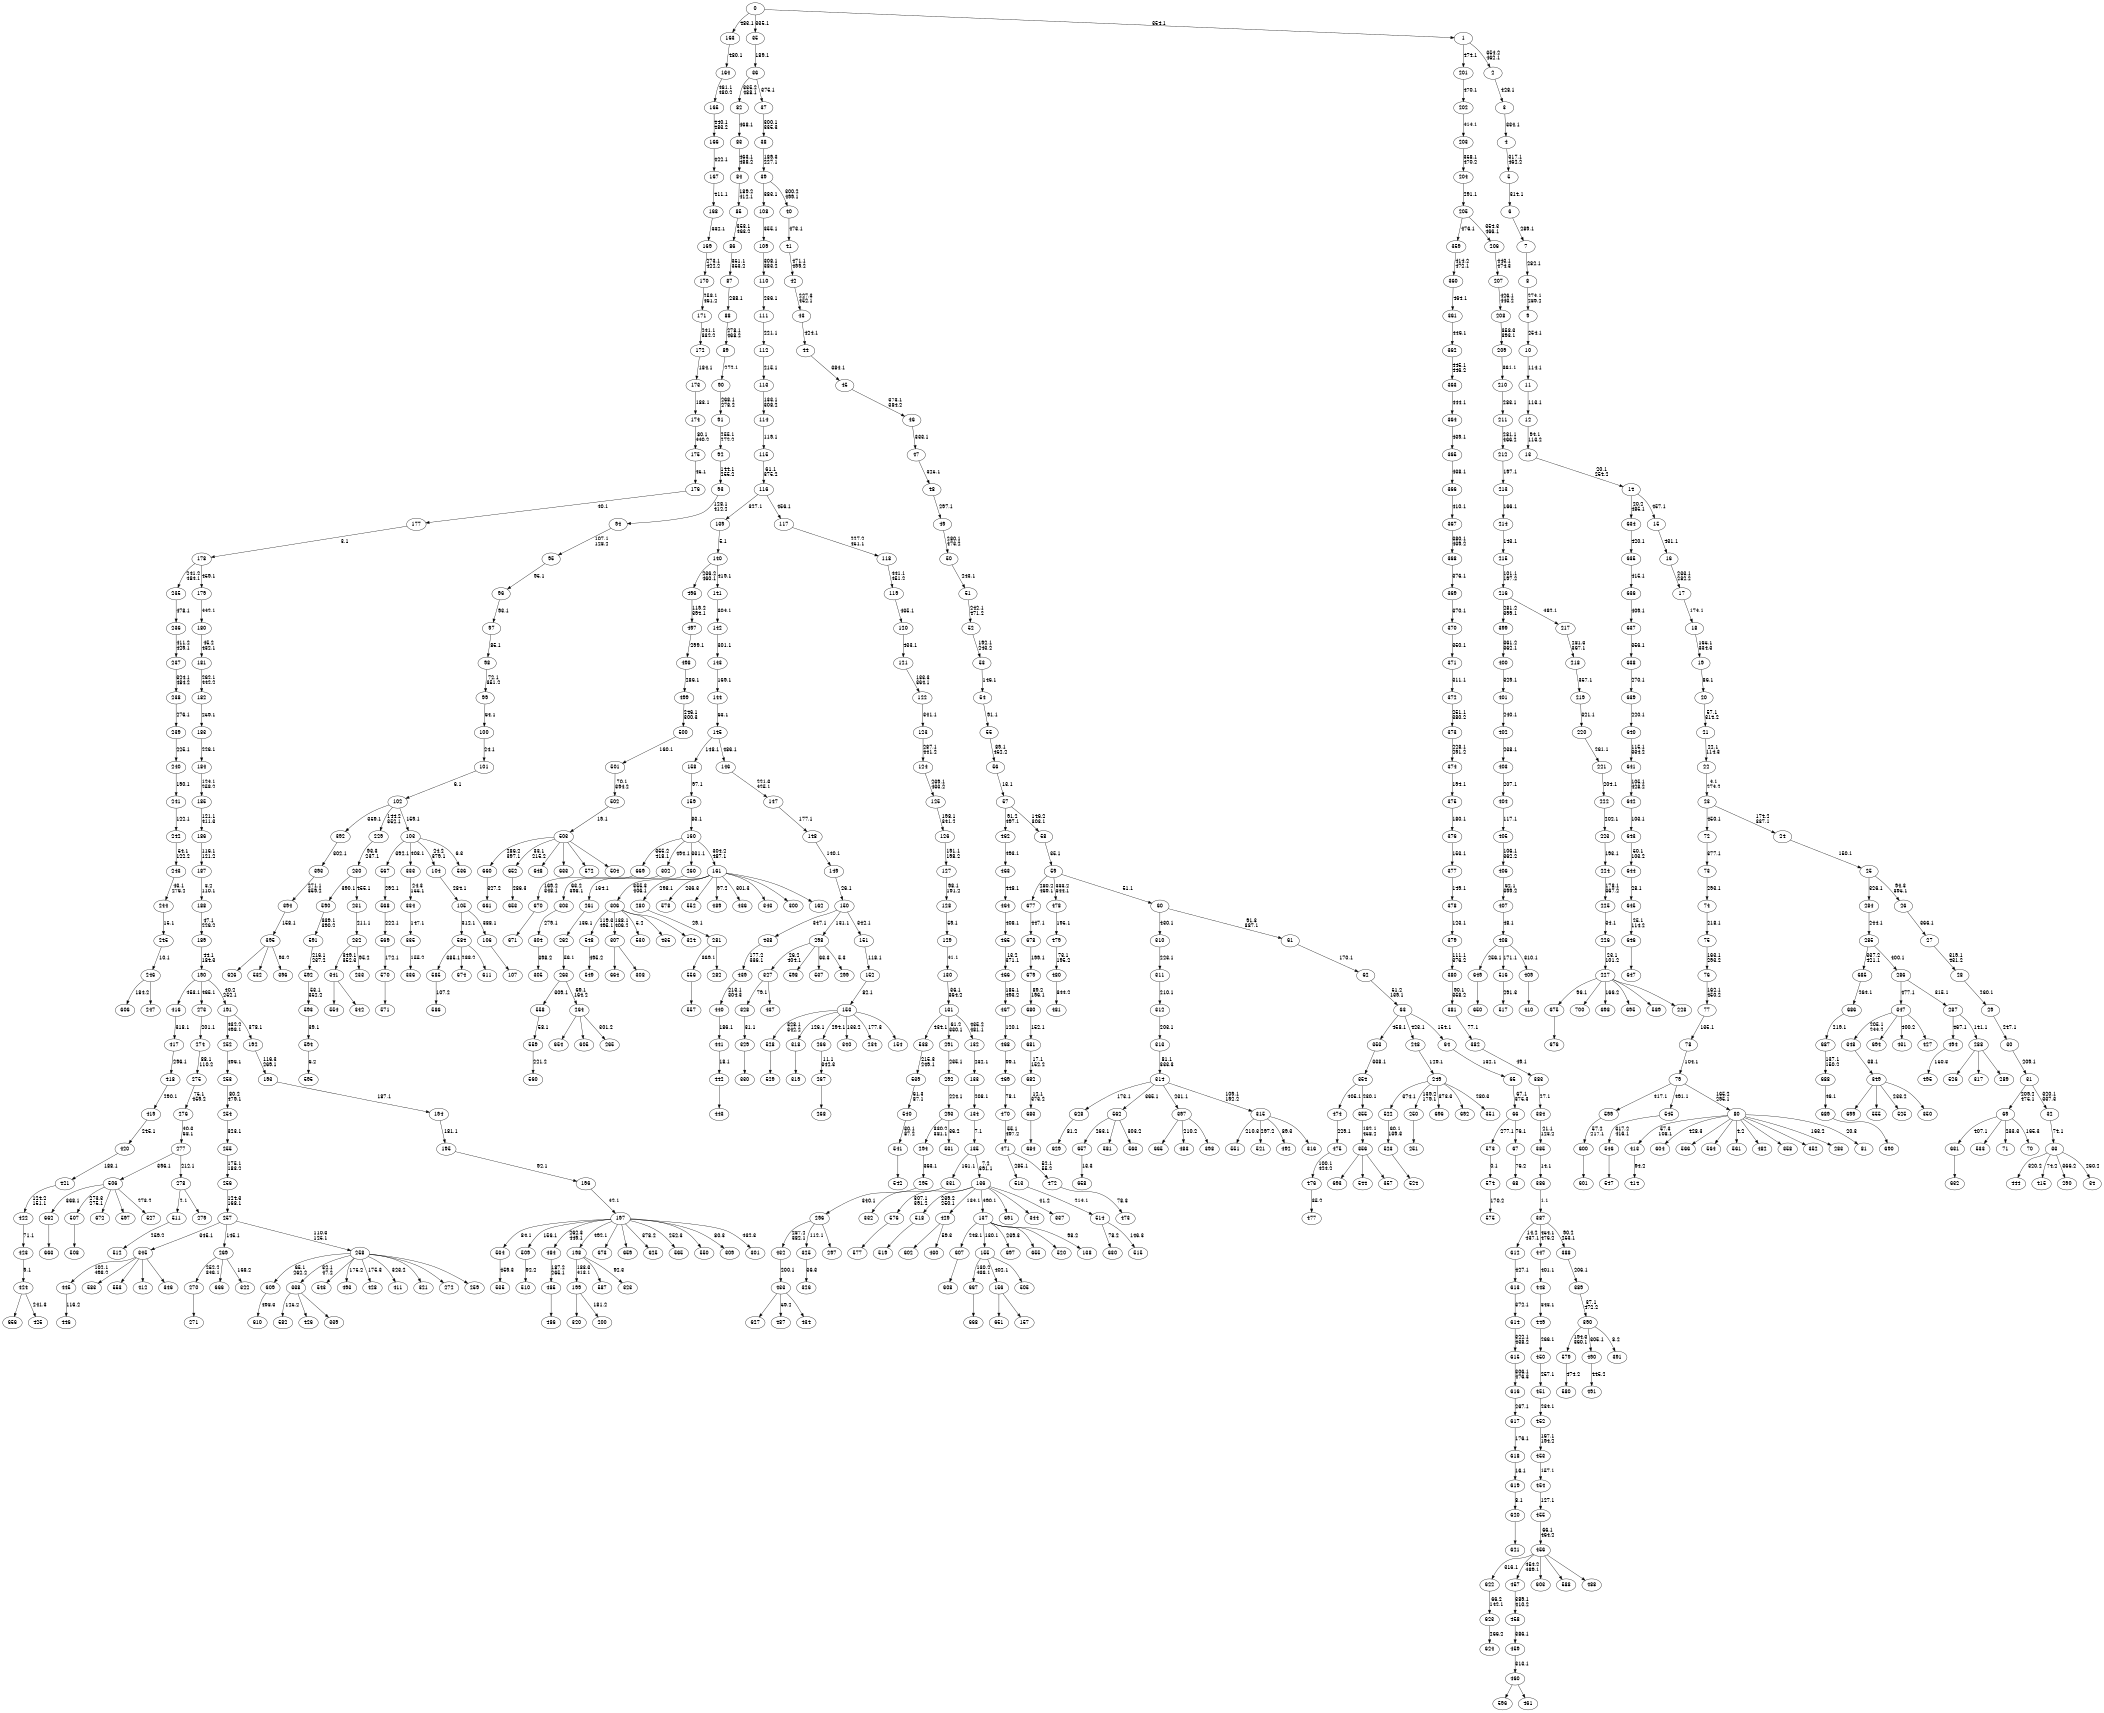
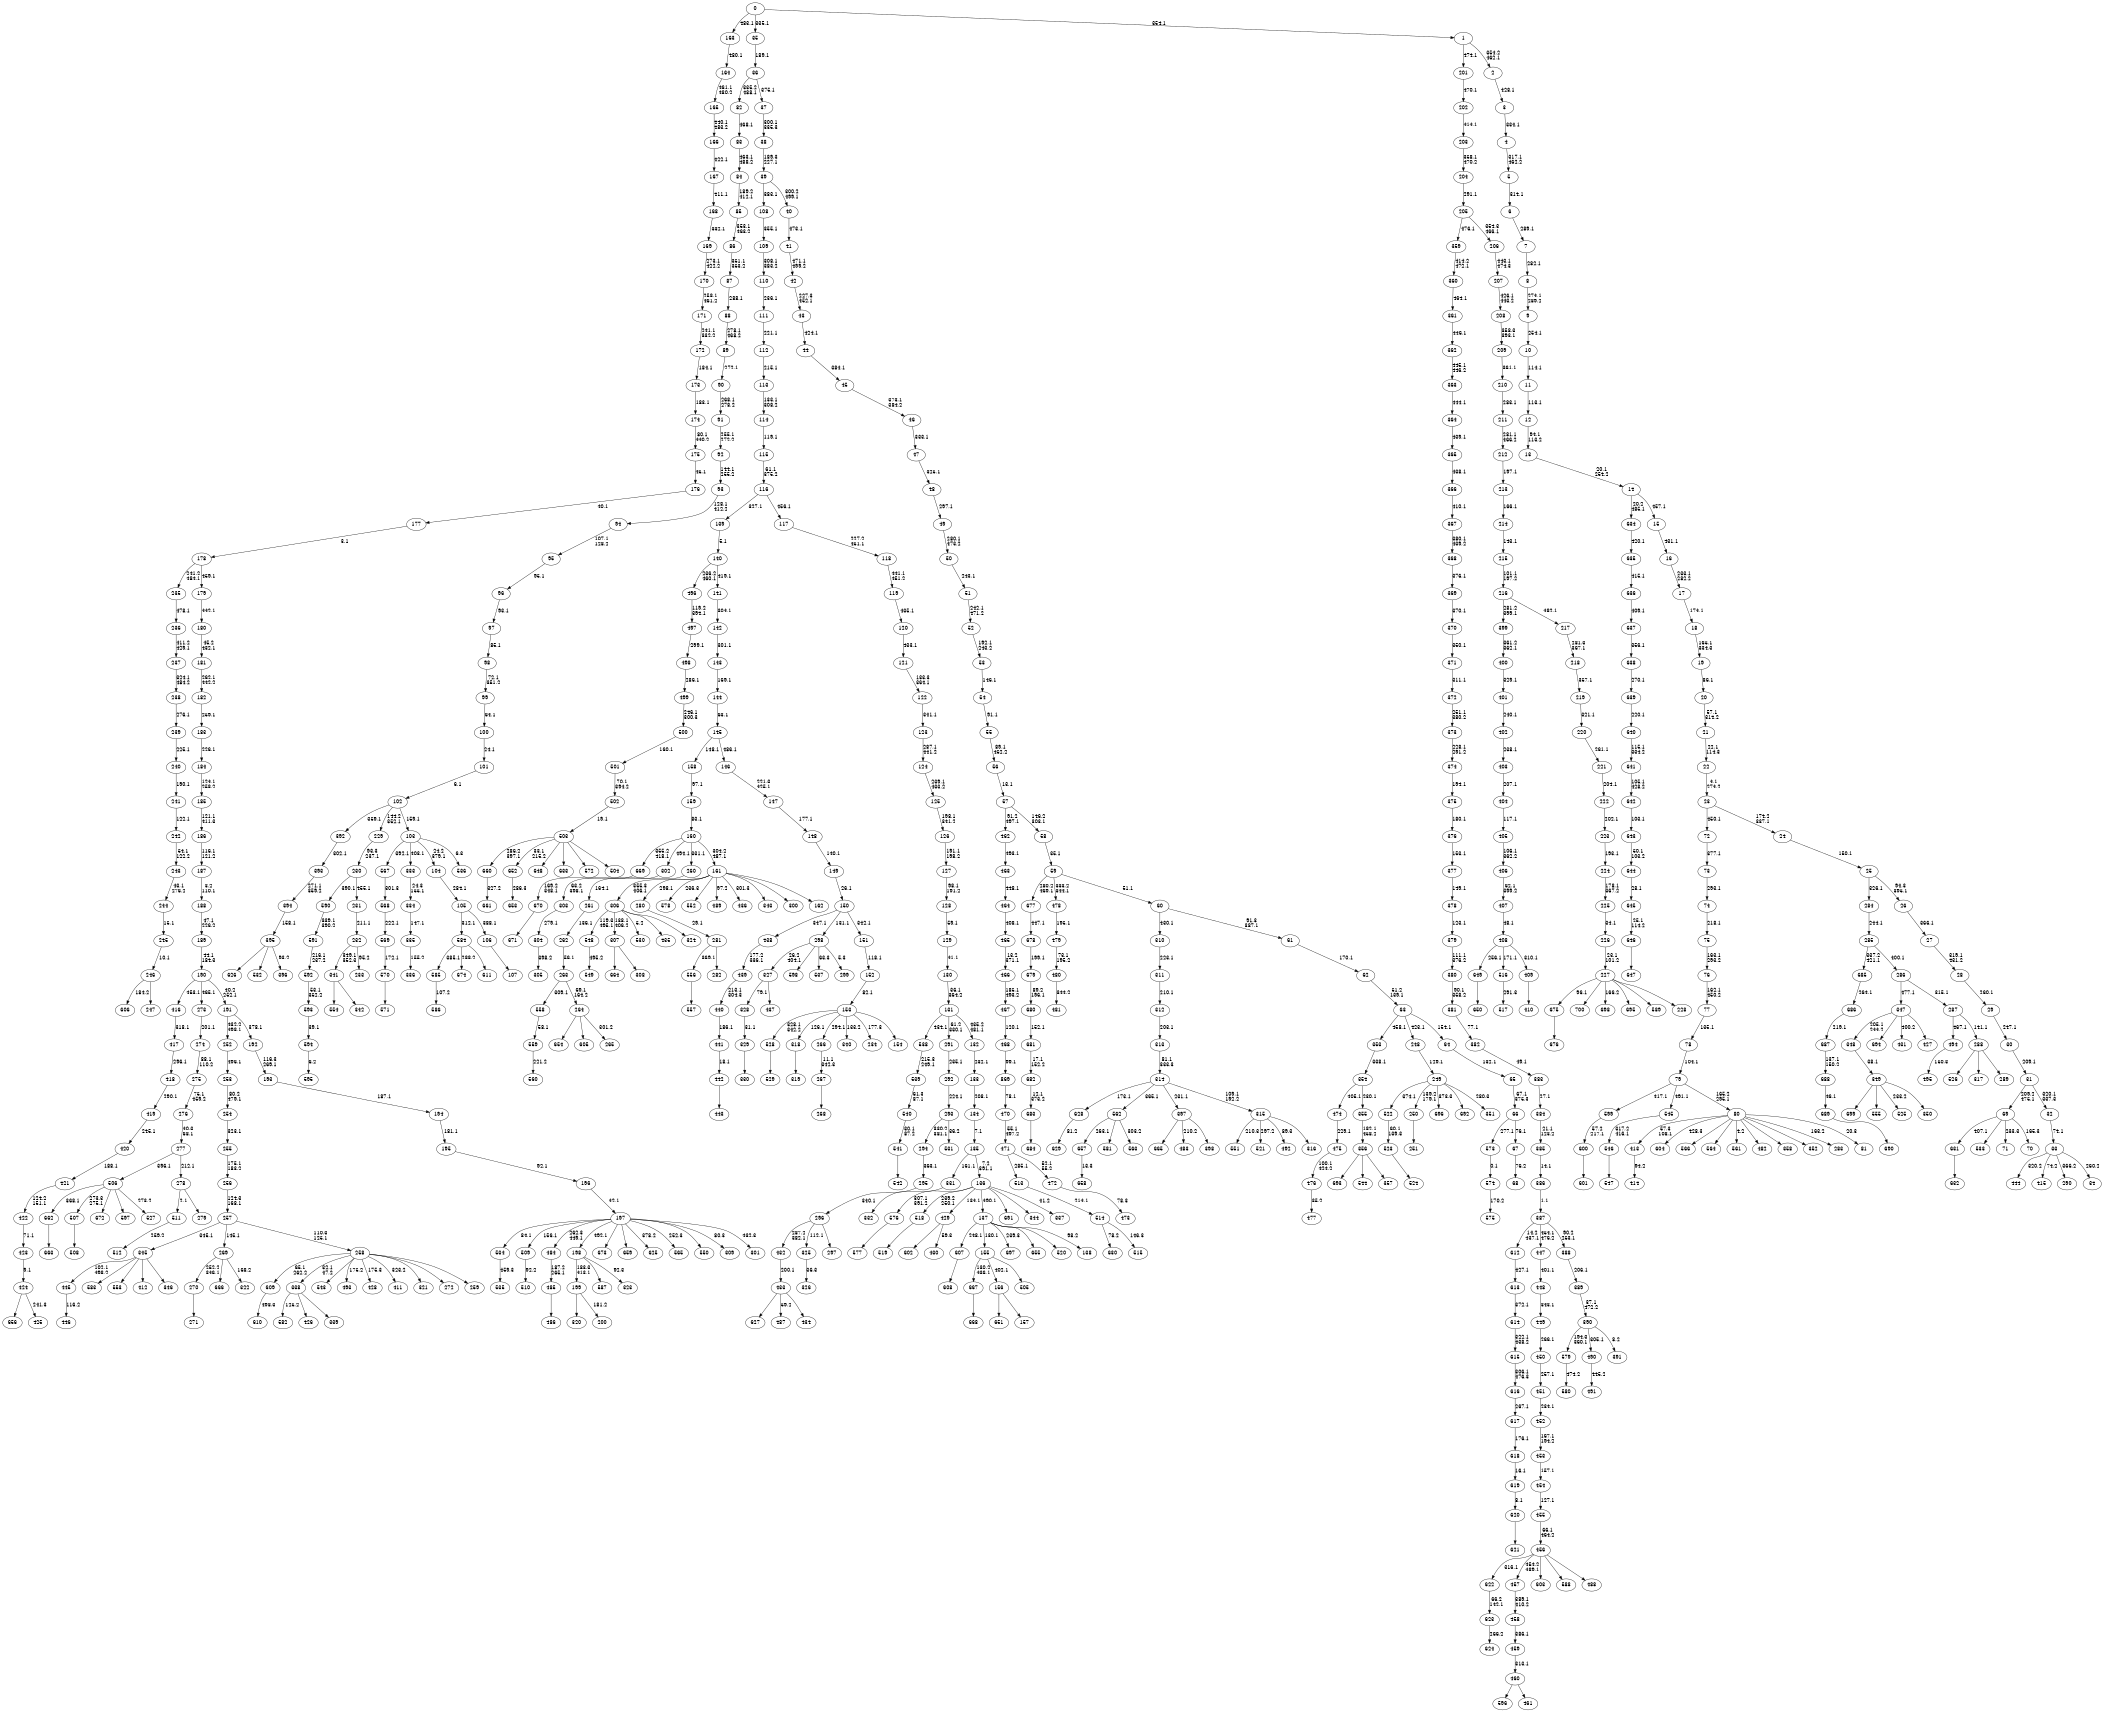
(392, 889) -> (392, 889)
(1005, 1080) -> (1005, 1080)
